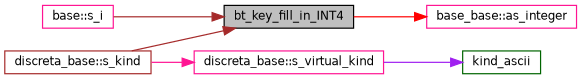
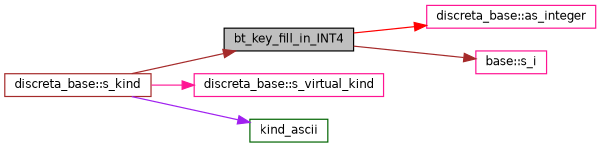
(163, 17) -> (409, 52)
(502, 17) -> (511, 17)
(417, 62) -> (185, 108)
